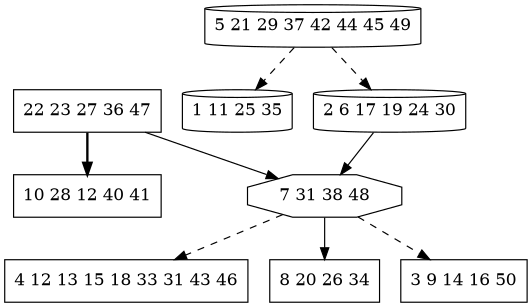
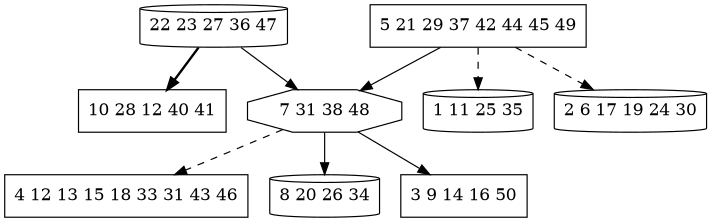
(313, 26) -> (478, 26)
(87, 111) -> (214, 26)
(361, 149) -> (406, 66)
(389, 235) -> (389, 150)
(325, 281) -> (325, 196)
